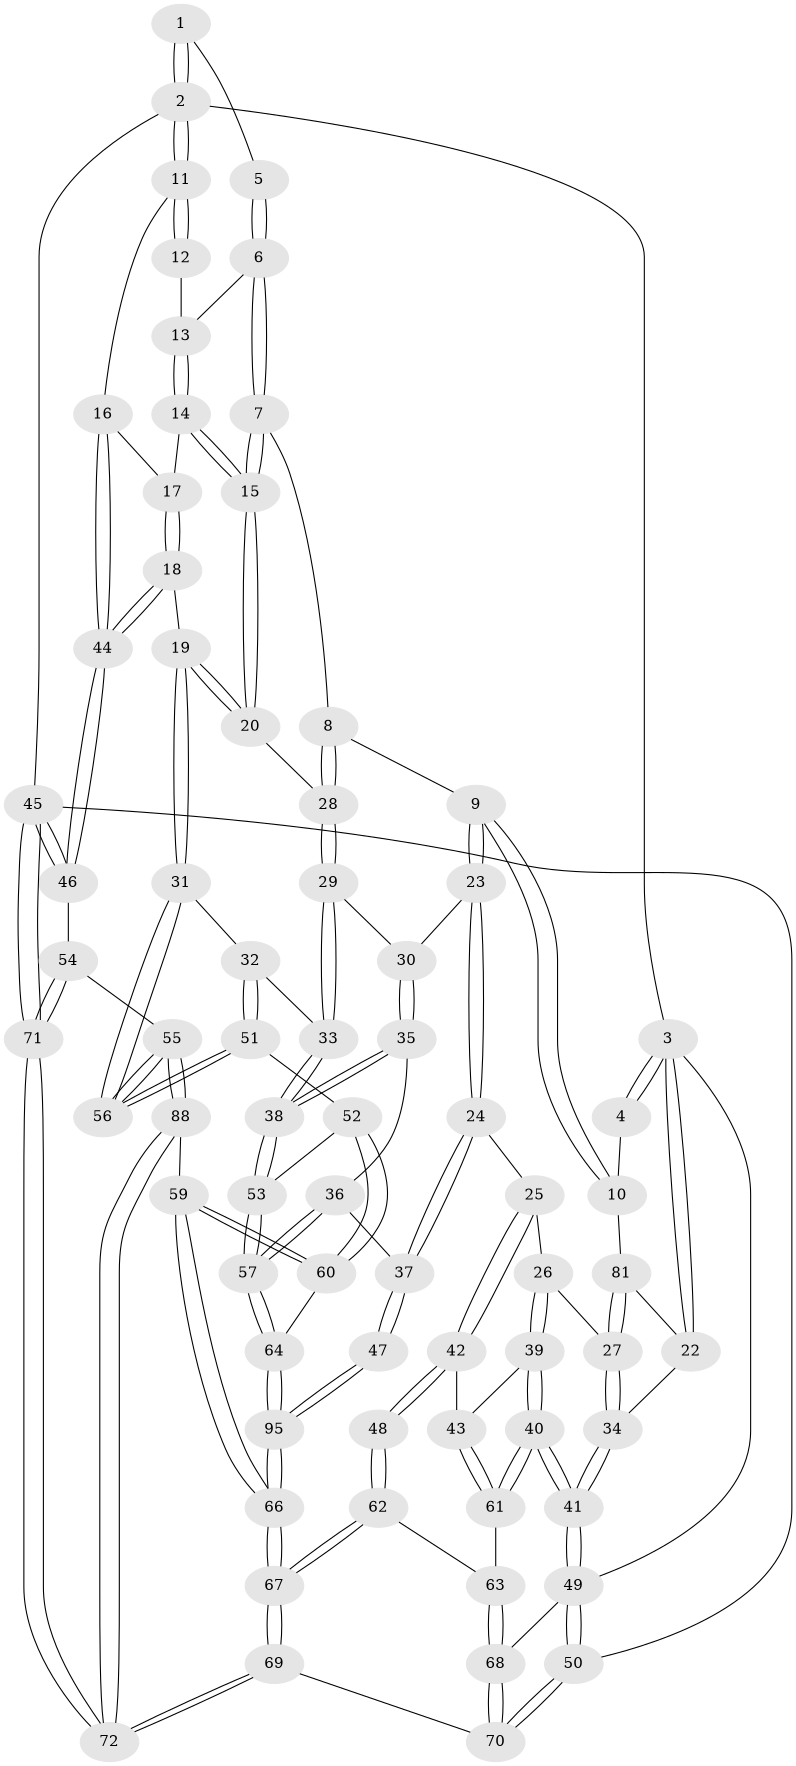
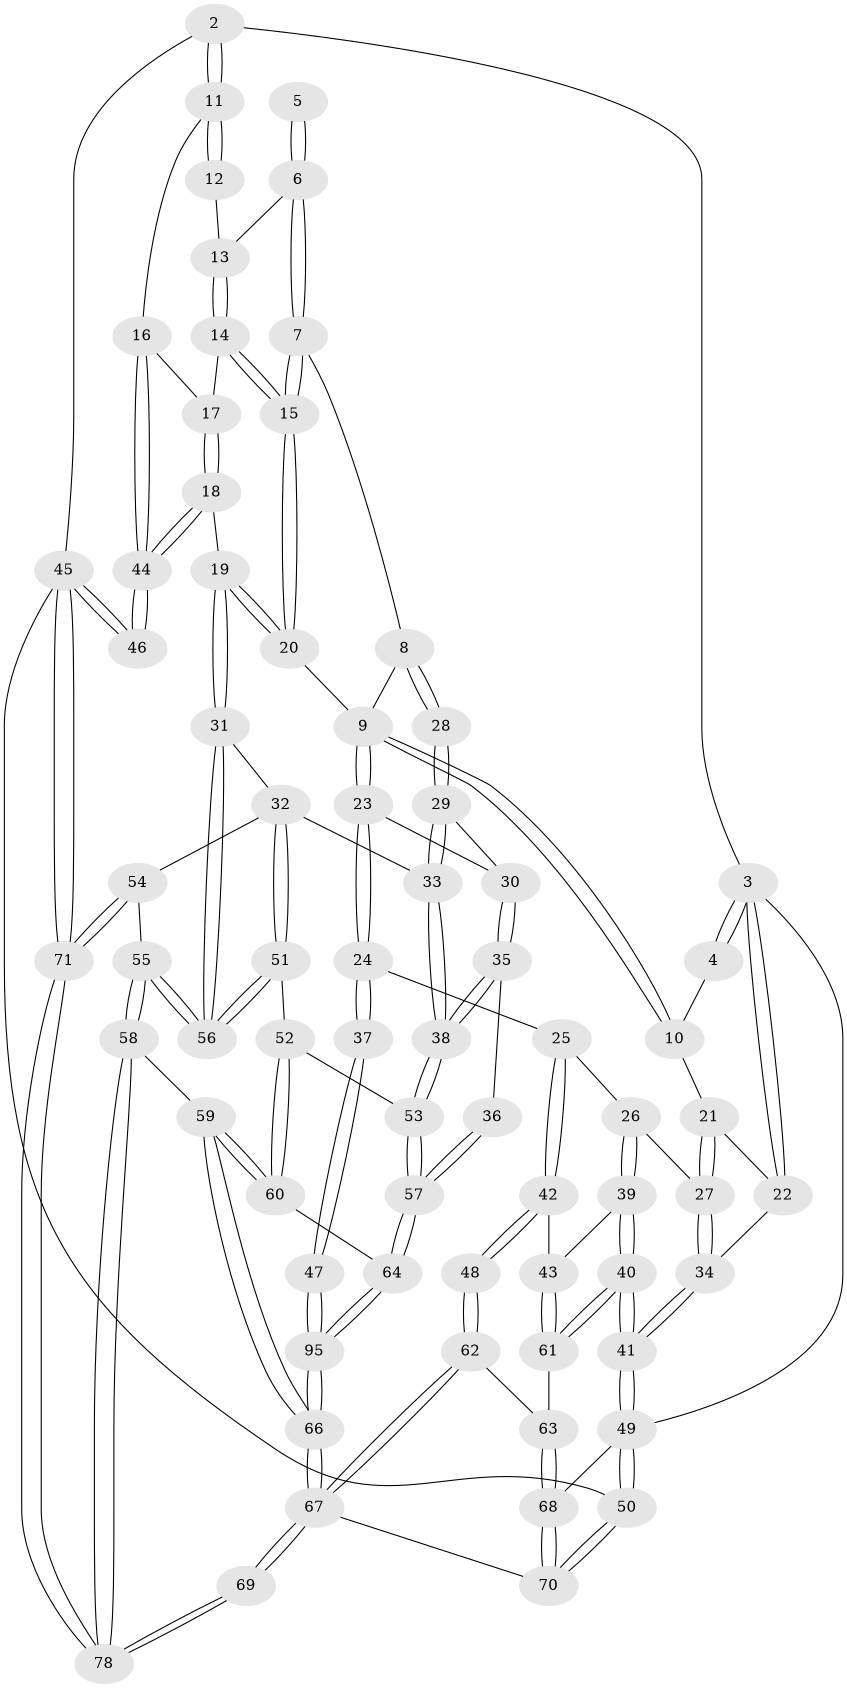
(181, 24) -> none
(289, 766) -> (327, 688)
(68, 922) -> (199, 849)
(181, 1117) -> (129, 1039)
(367, 1231) -> none
(622, 1273) -> (709, 1117)
(385, 1703) -> (432, 1547)
(110, 1742) -> (104, 1664)
